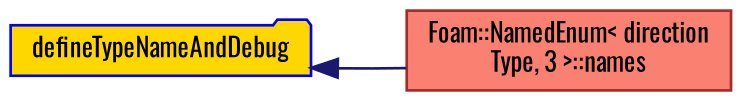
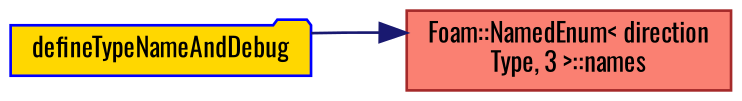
(372, 68) -> (345, 33)
